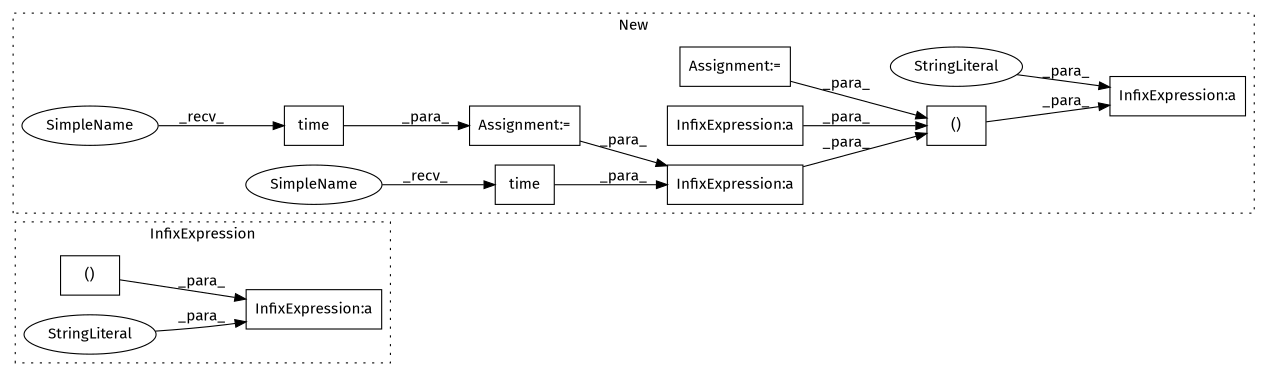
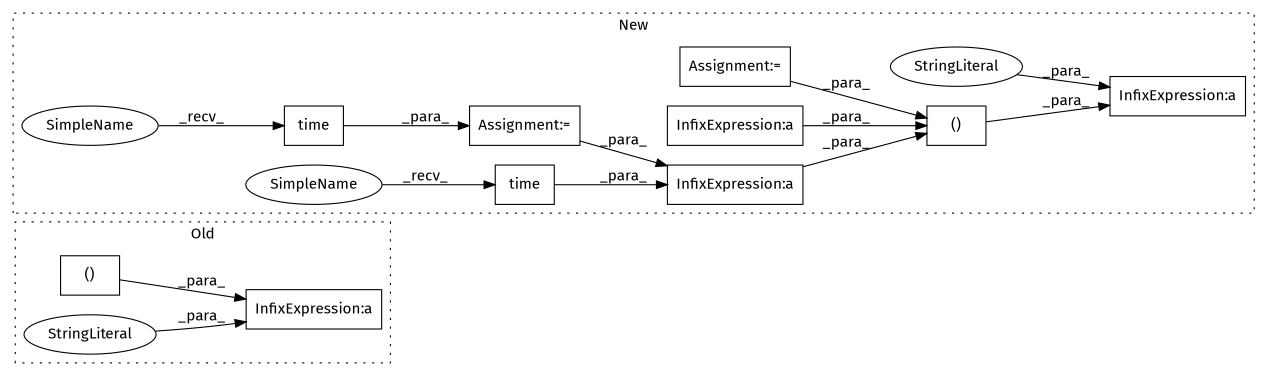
(203, 234) -> (203, 234)
